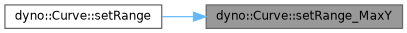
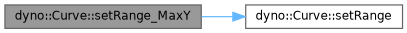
(178, 17) -> (217, 17)
